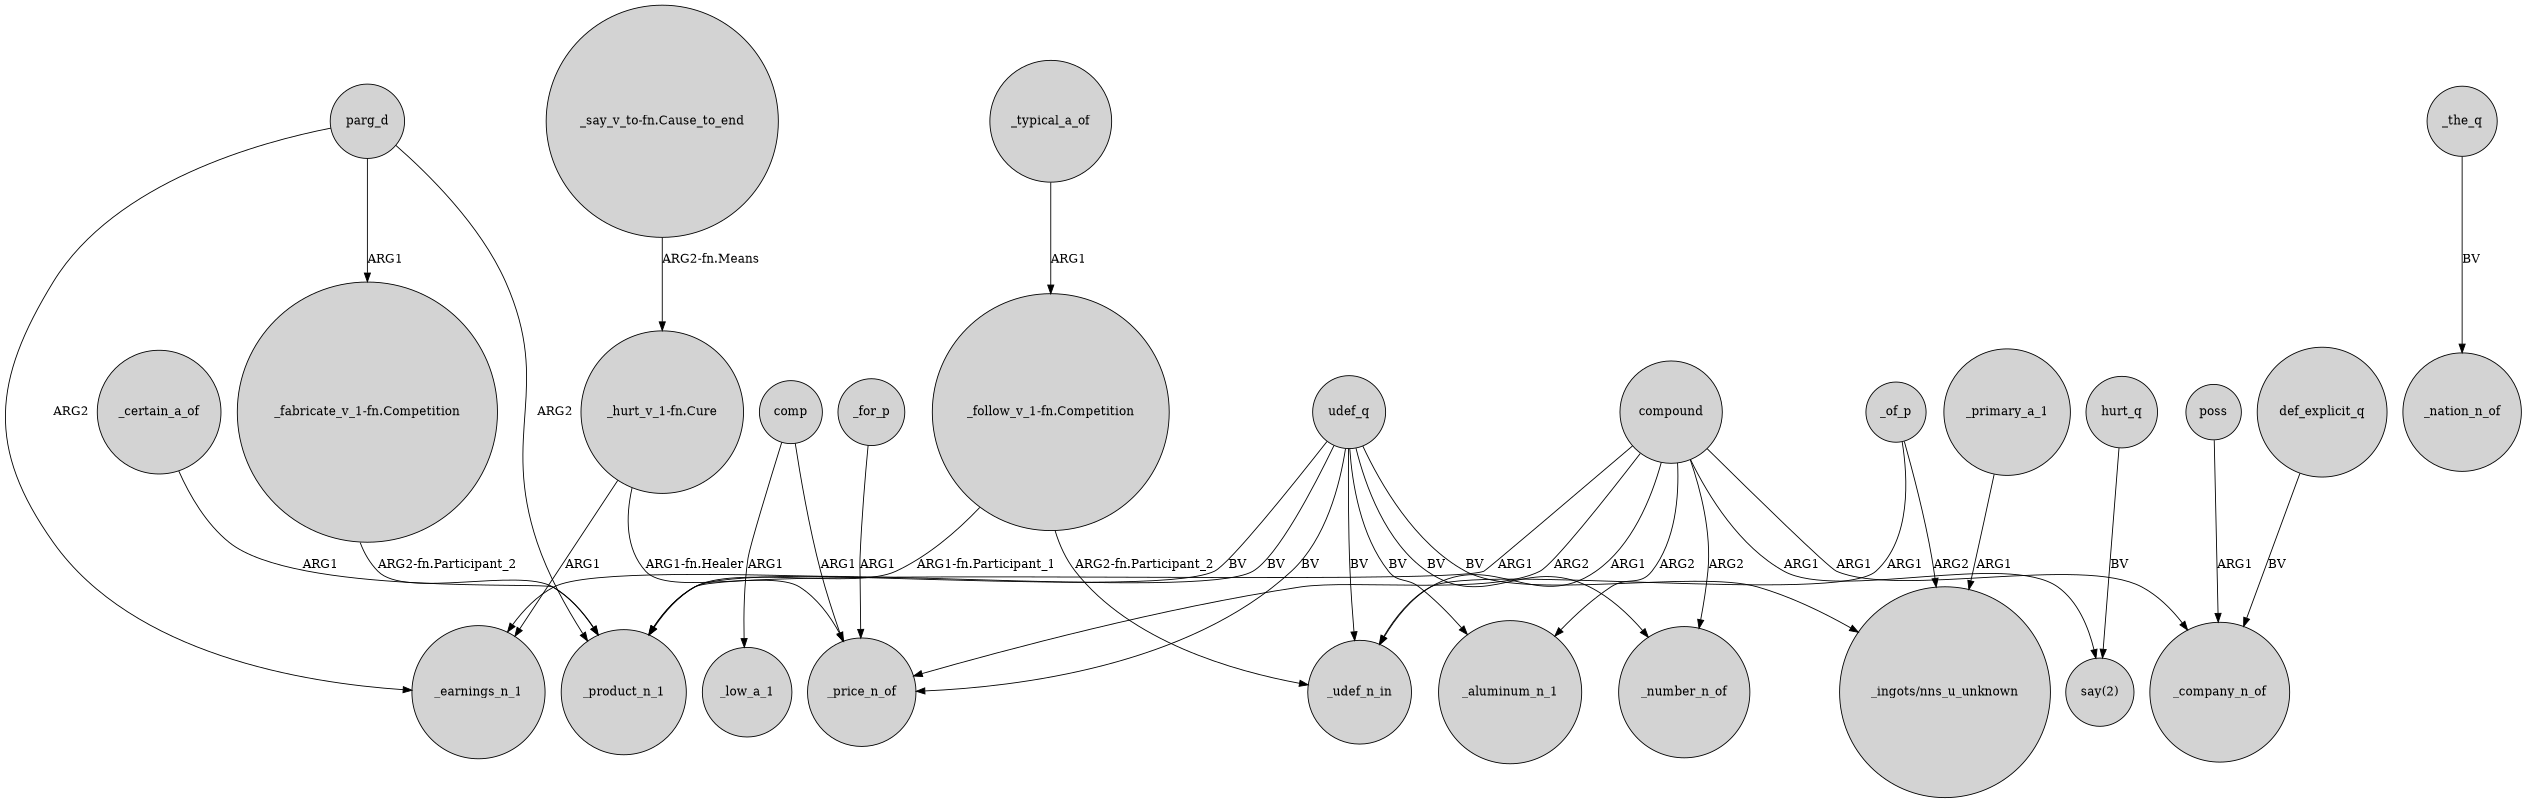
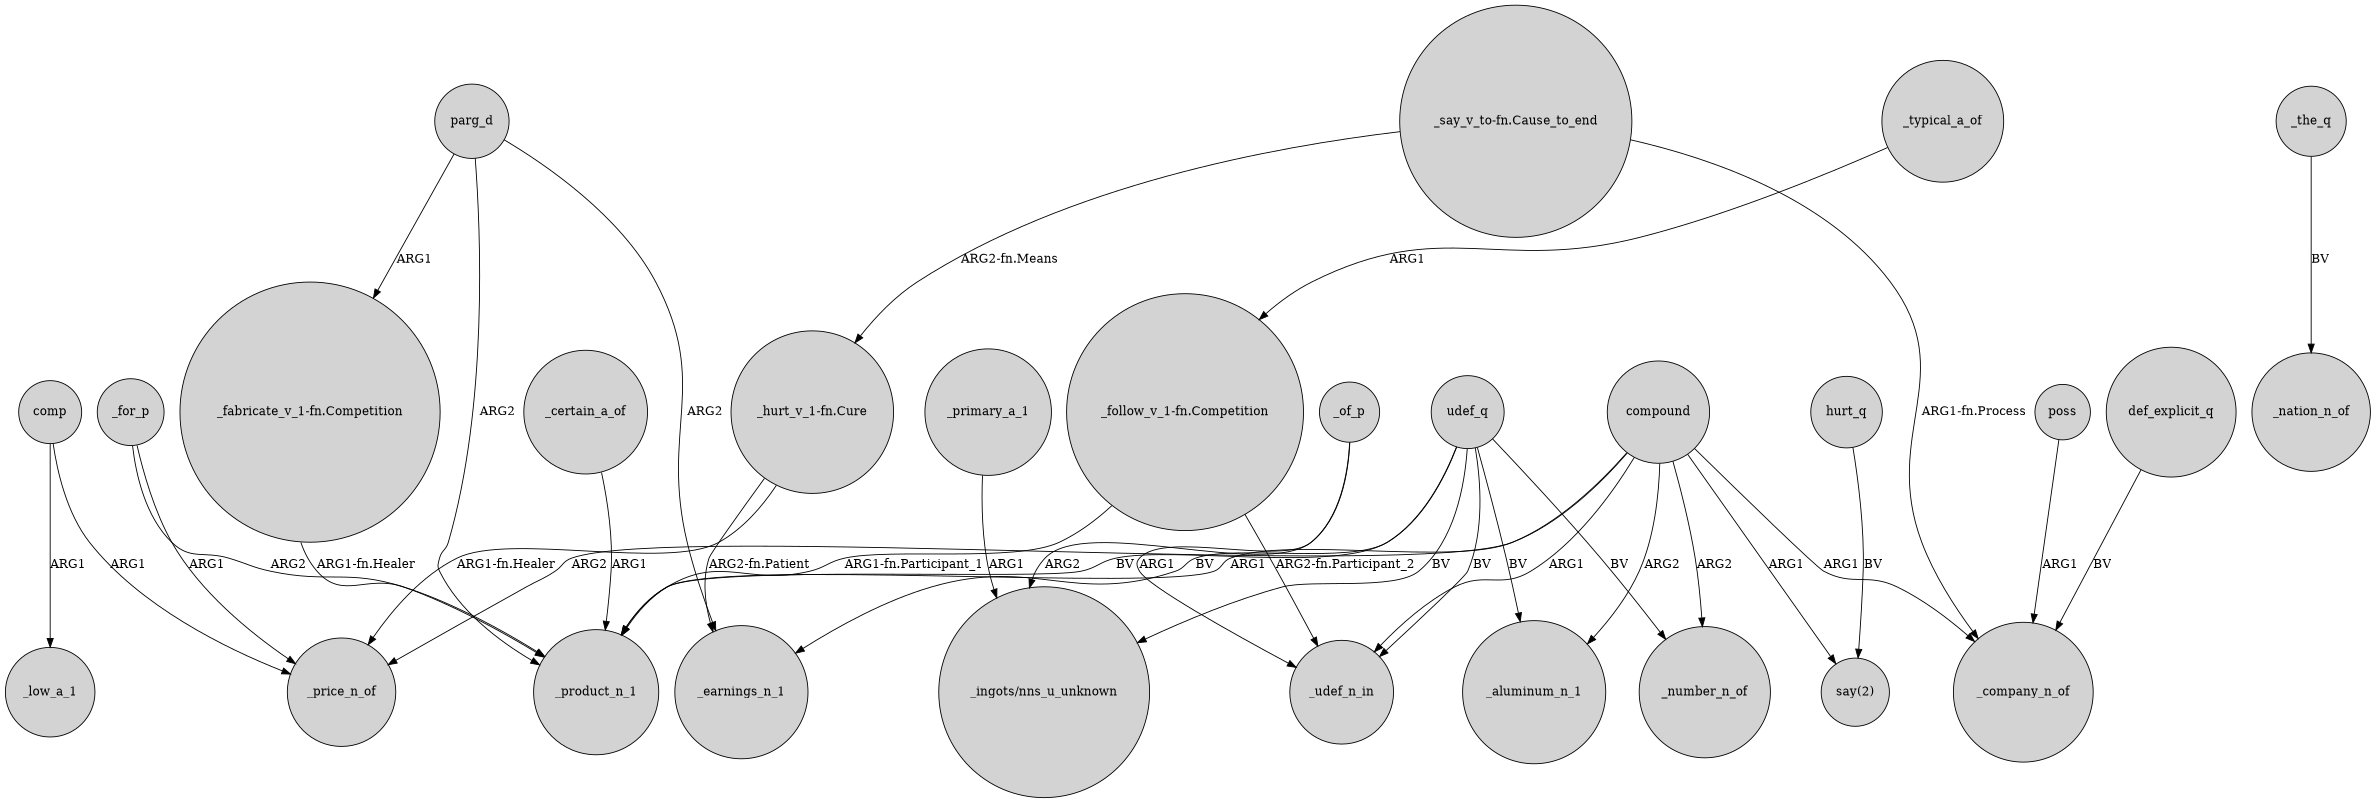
none -> (1908, 312)
(447, 565) -> (366, 565)
(583, 565) -> (759, 565)
none -> (307, 576)
(1183, 638) -> none
